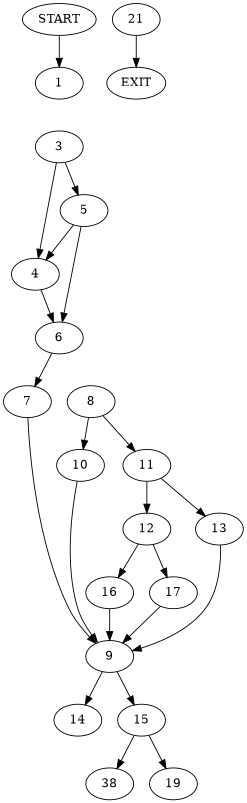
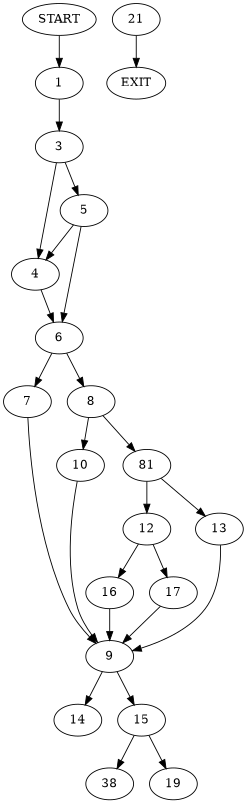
none -> (59, 111)
none -> (73, 366)
(147, 465) -> (147, 465)
